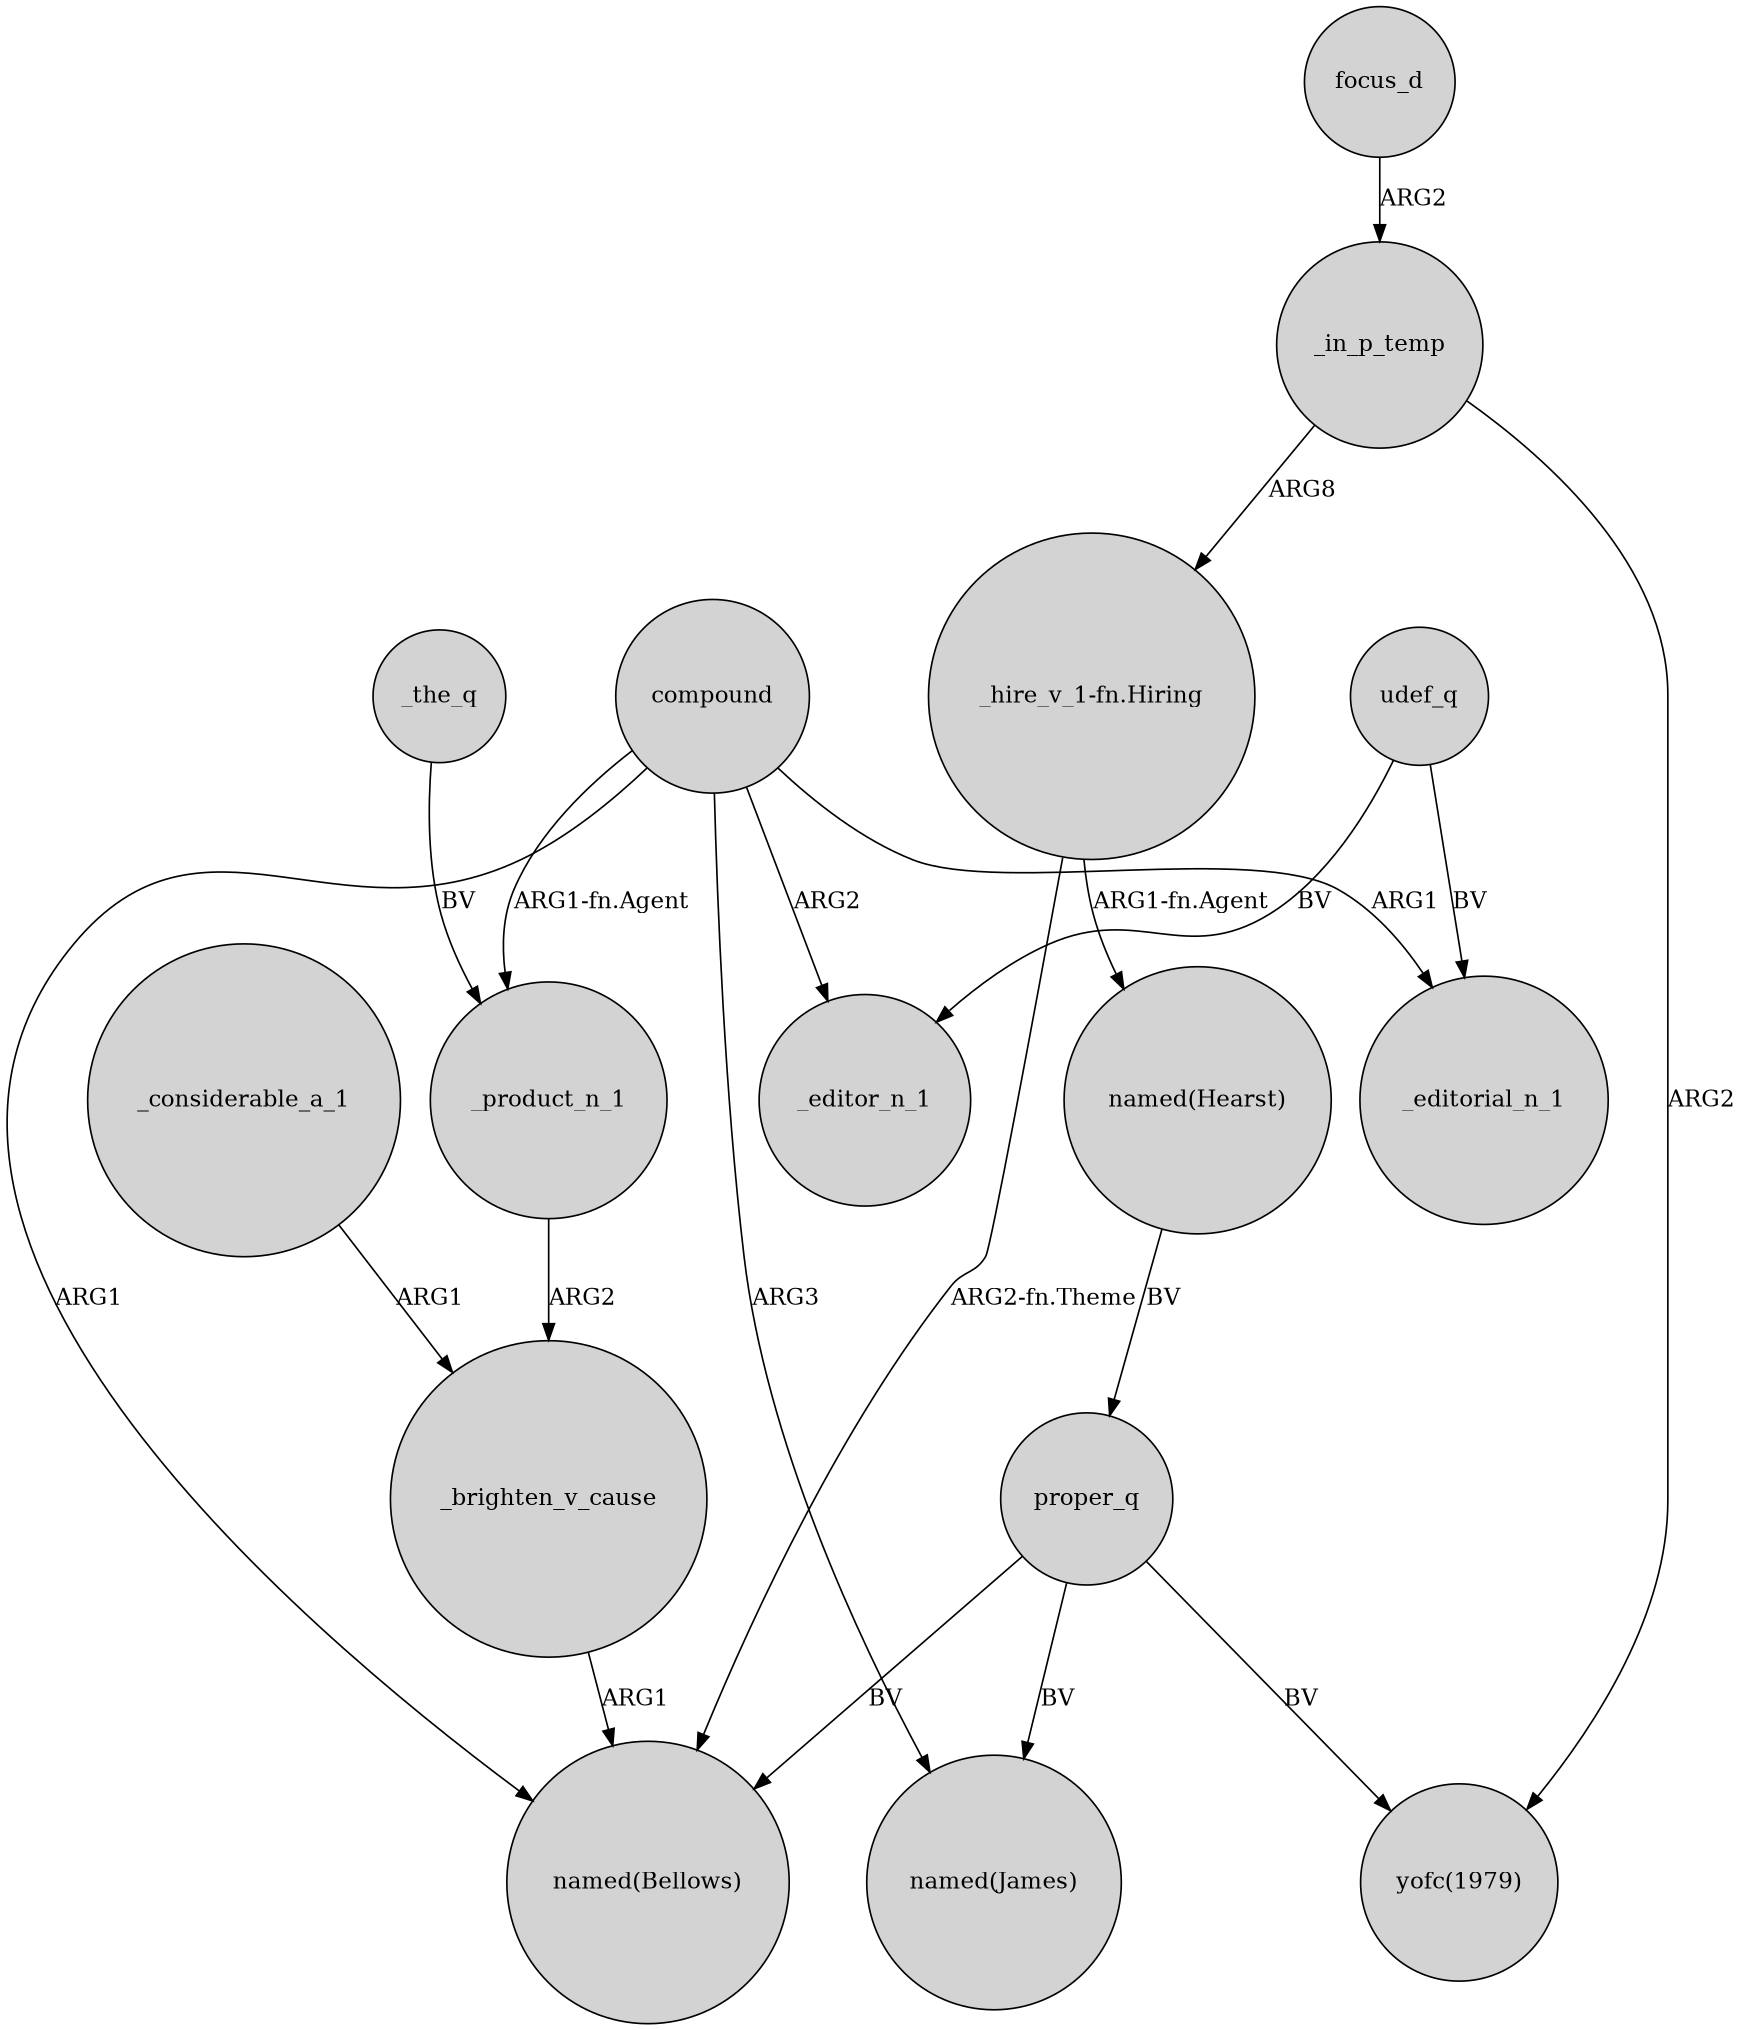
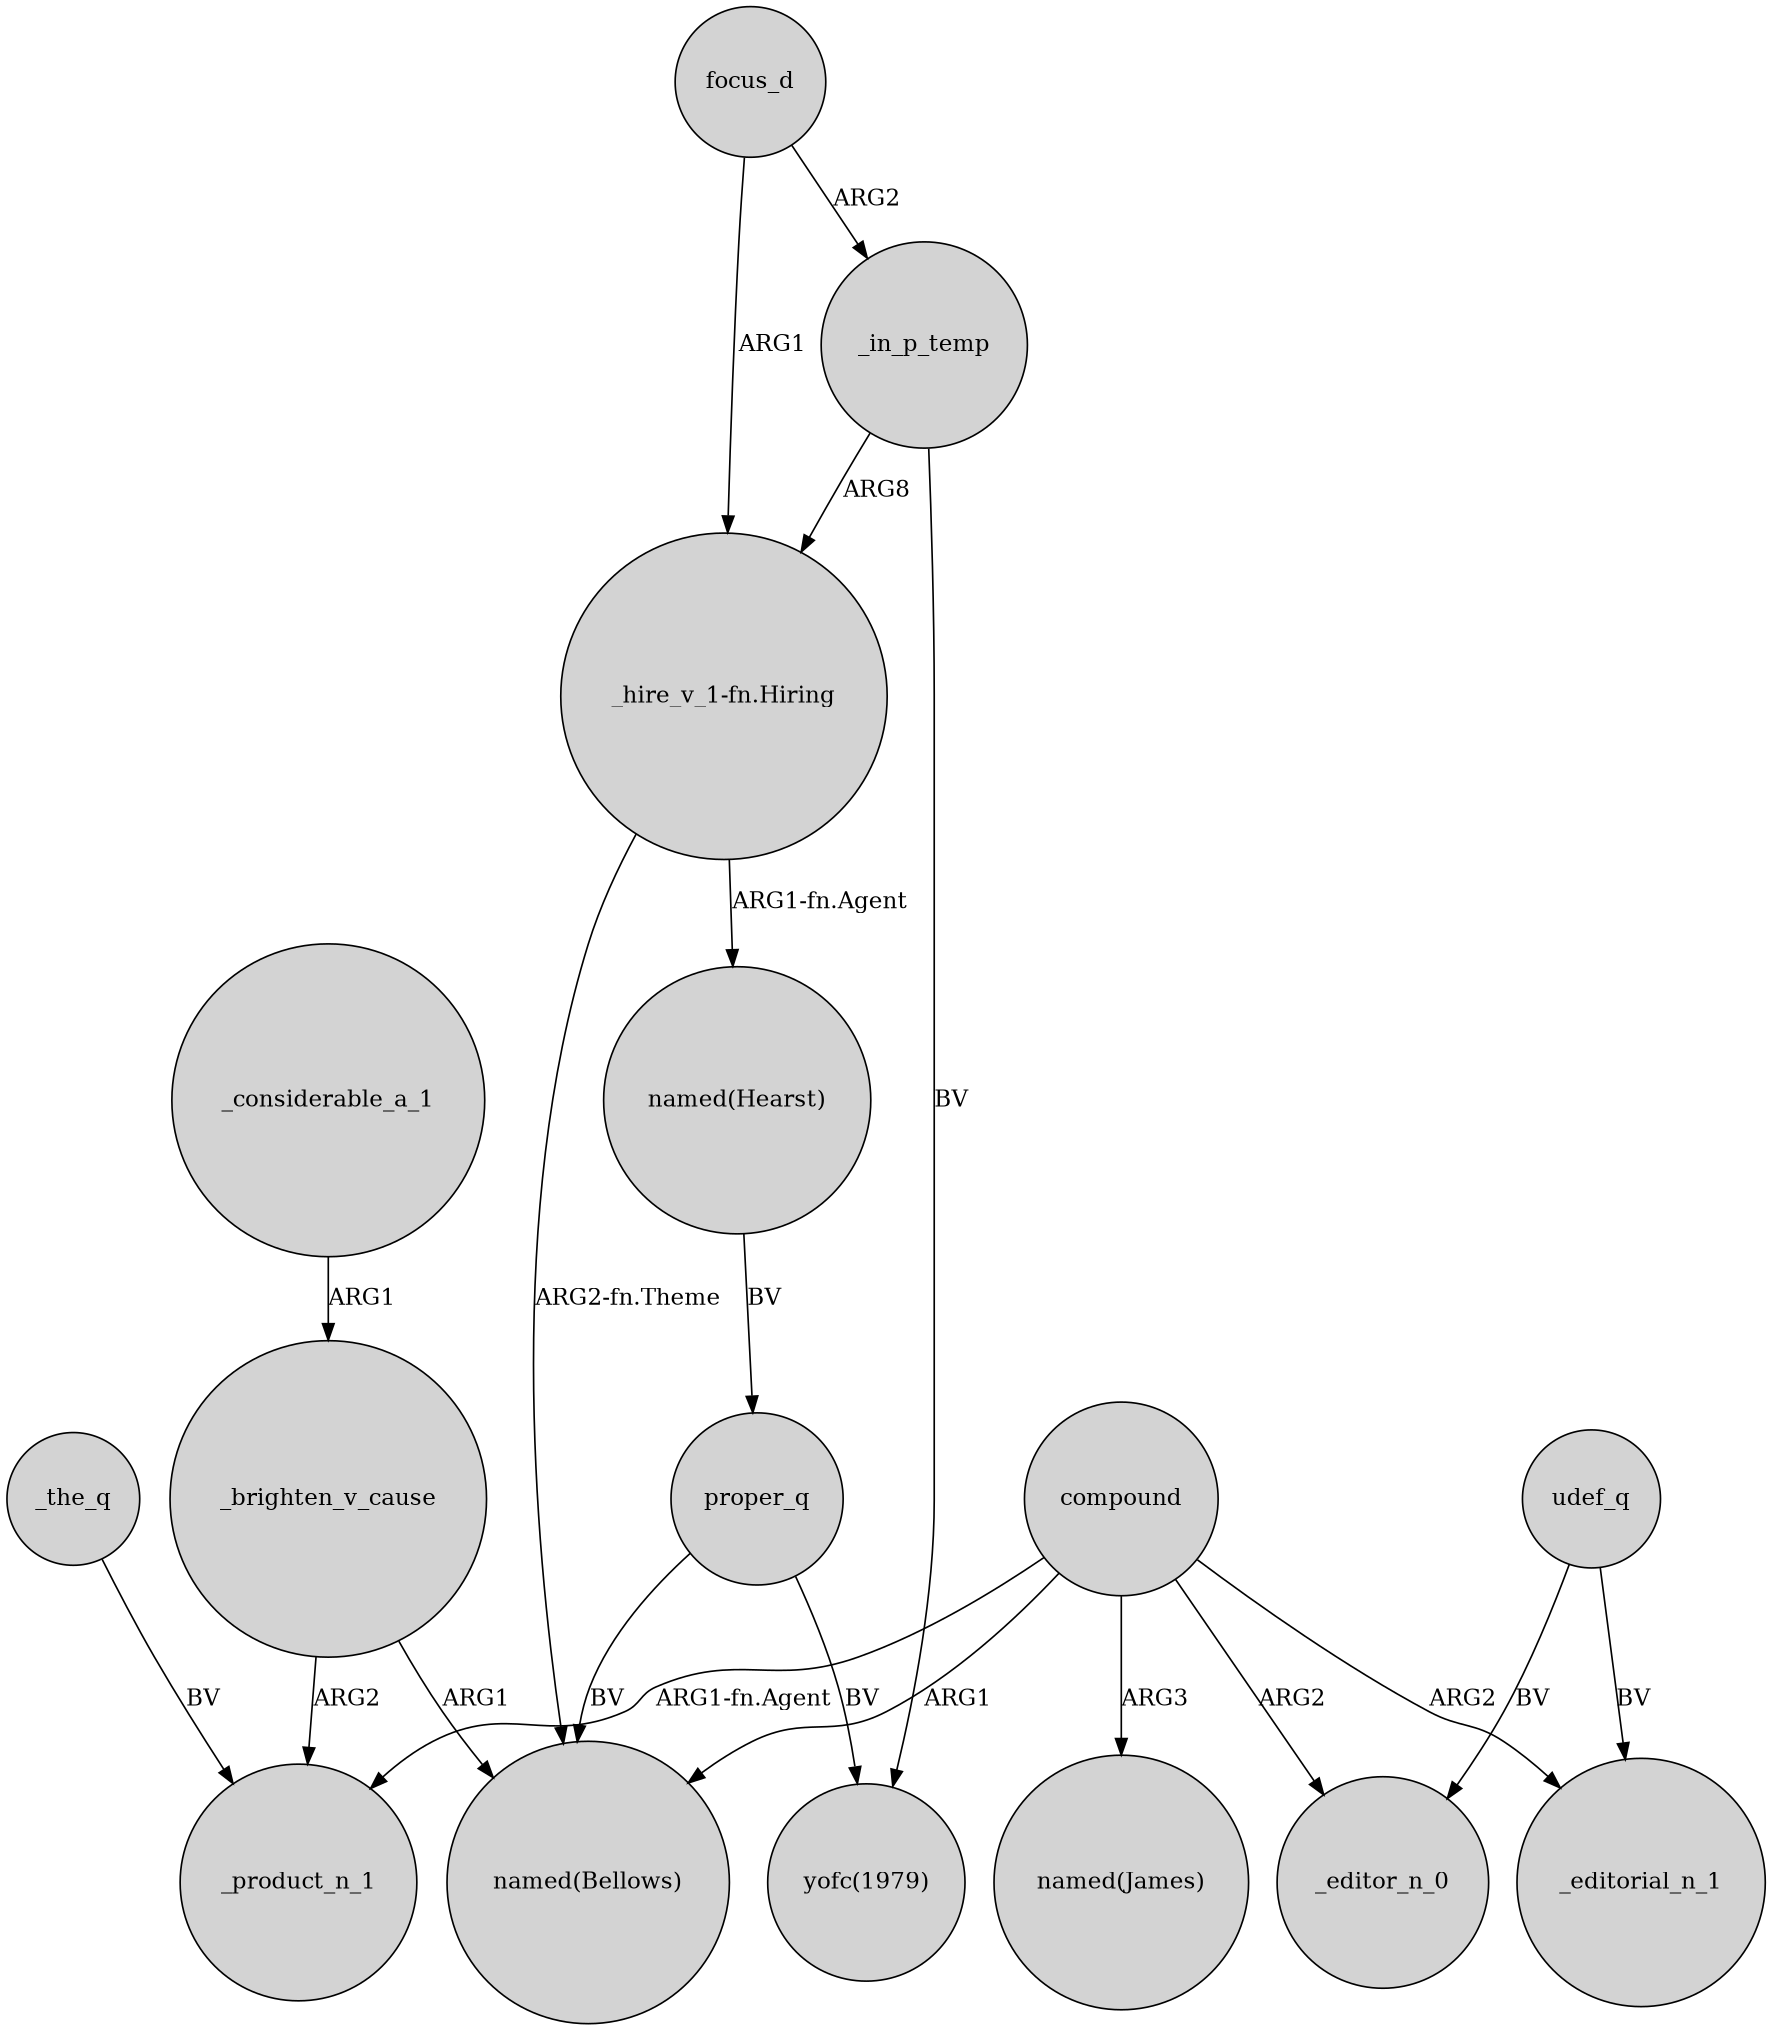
none -> (734, 337)
(1405, 902) -> (1463, 1699)
(865, 1100) -> (1383, 1882)
(1702, 1100) -> (952, 1100)
(549, 1271) -> (313, 1702)
(1047, 1663) -> none
